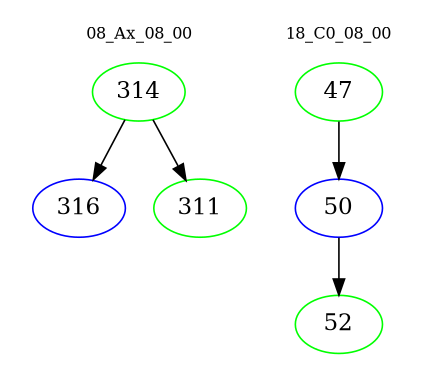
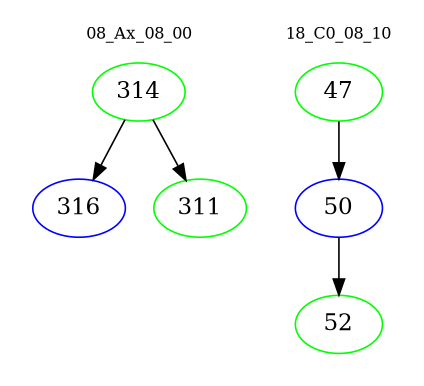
(339, 35) -> (339, 35)
